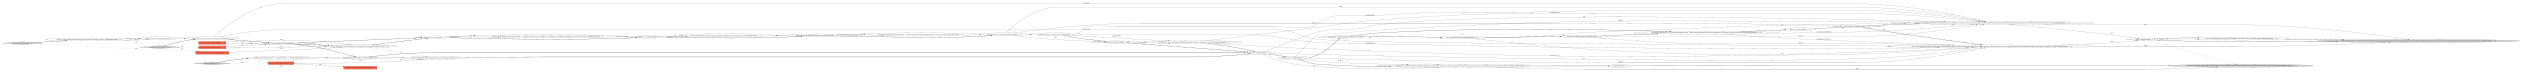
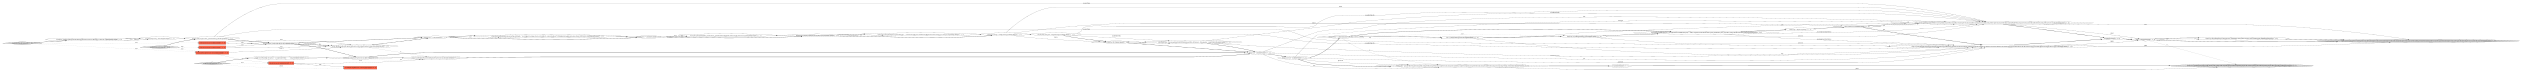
none -> (2112, 39)
